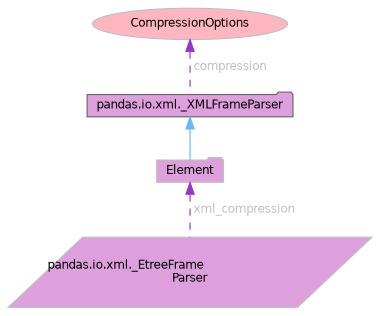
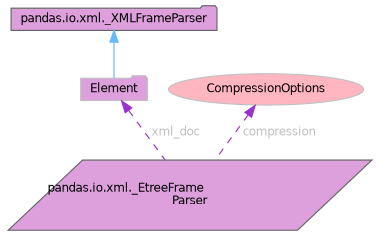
(190, 73) -> (232, 137)
(243, 210) -> (174, 133)
(190, 272) -> (190, 195)
